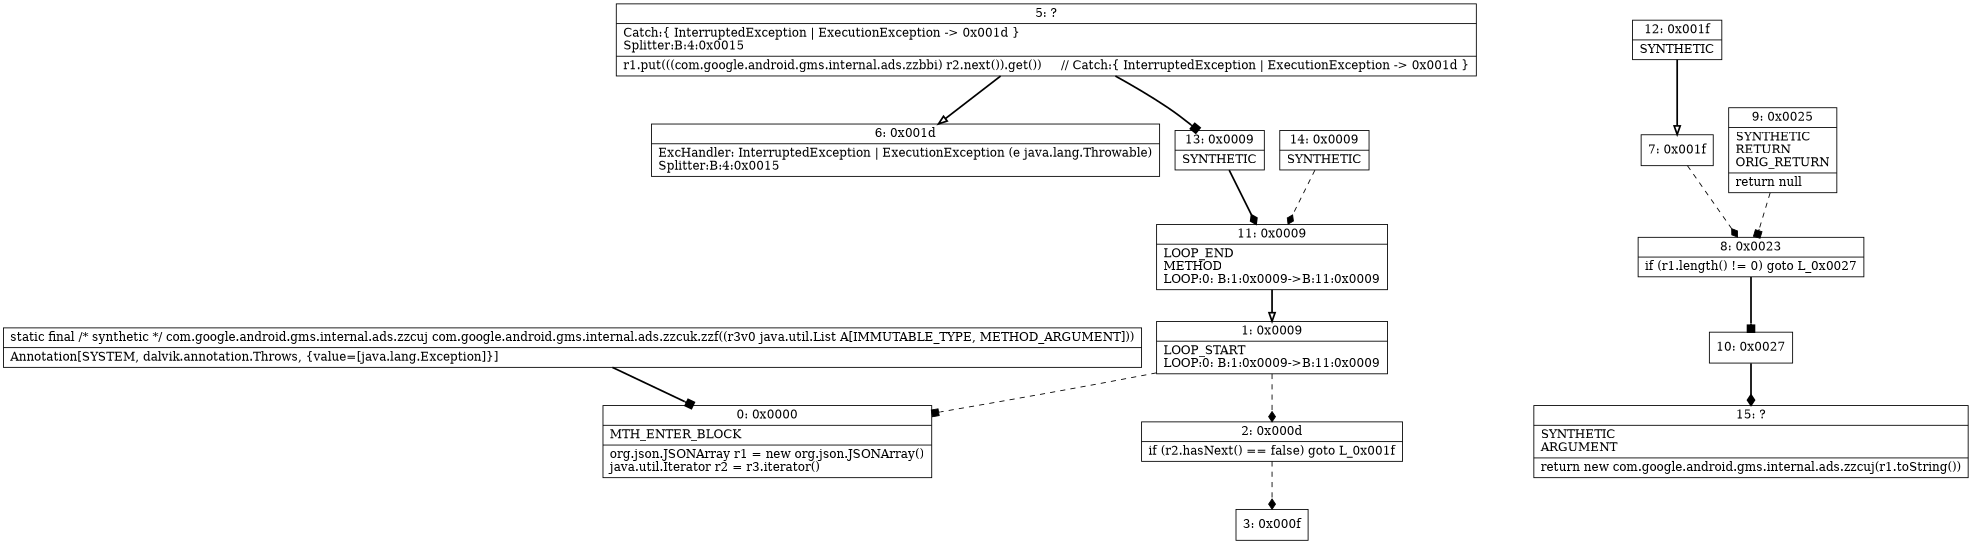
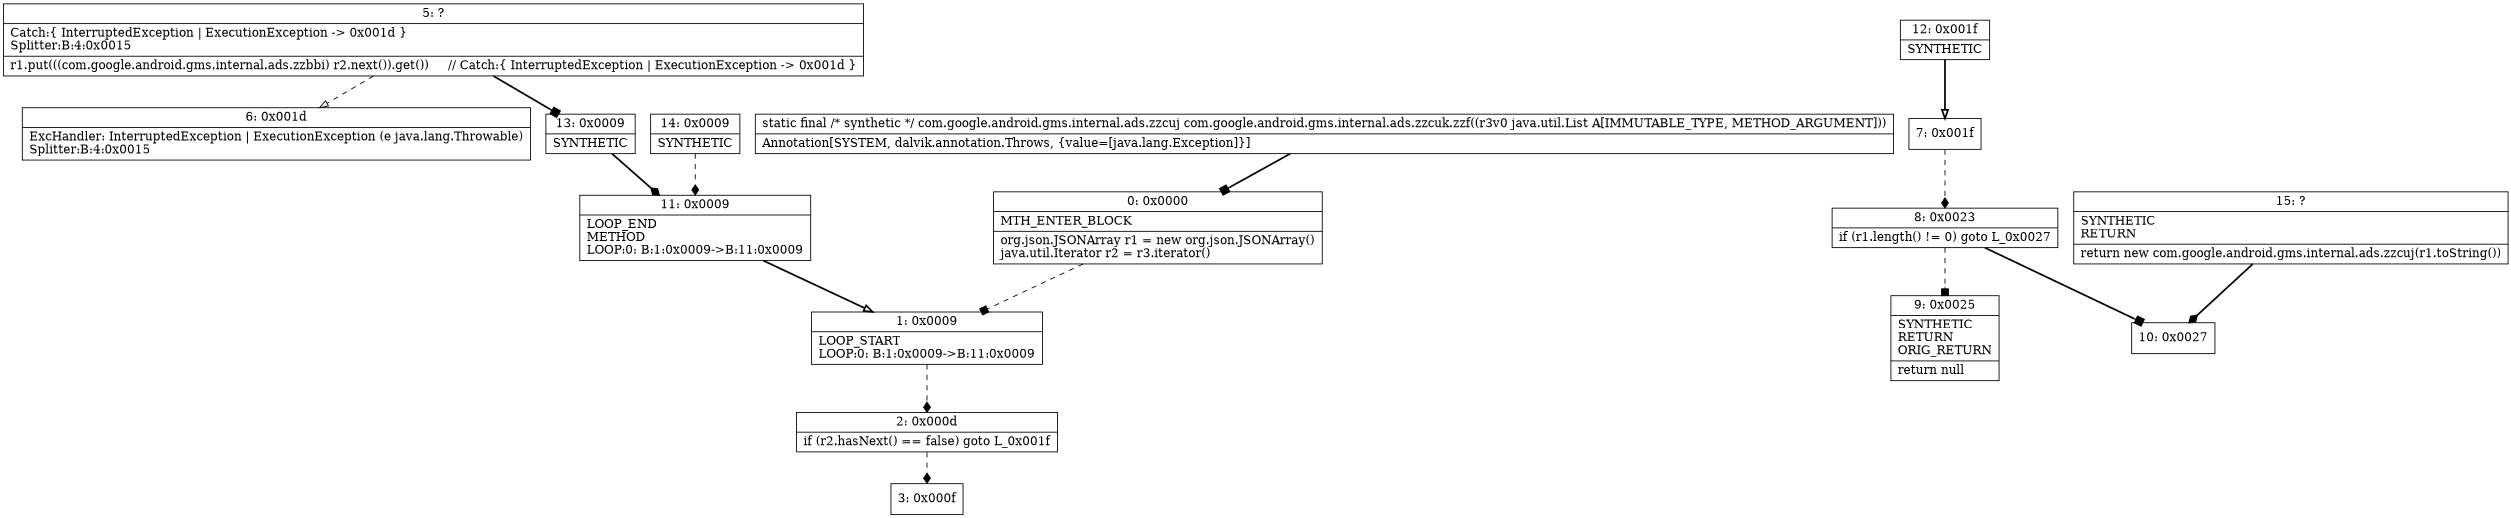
(973, 97) -> (350, 90)
(1765, 211) -> (1945, 267)
(1751, 379) -> (2225, 290)
(1049, 393) -> (1036, 286)
(1579, 448) -> (2108, 234)
